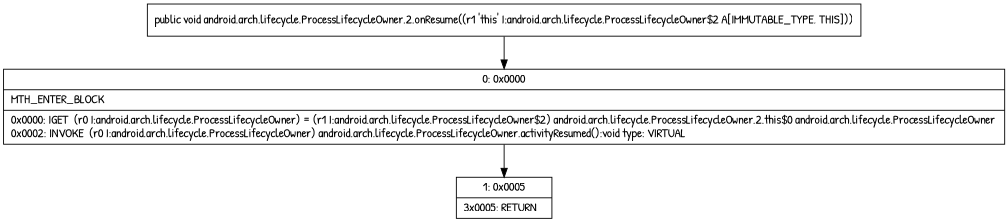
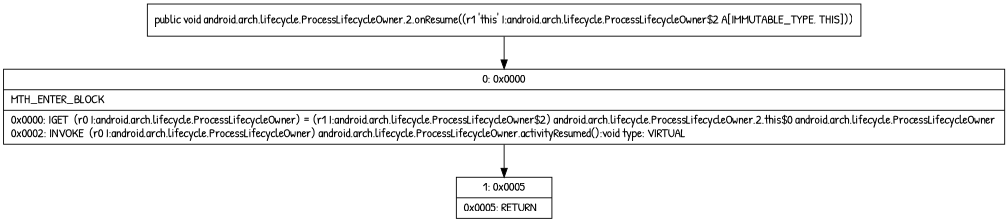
(504, 208) -> (504, 208)
